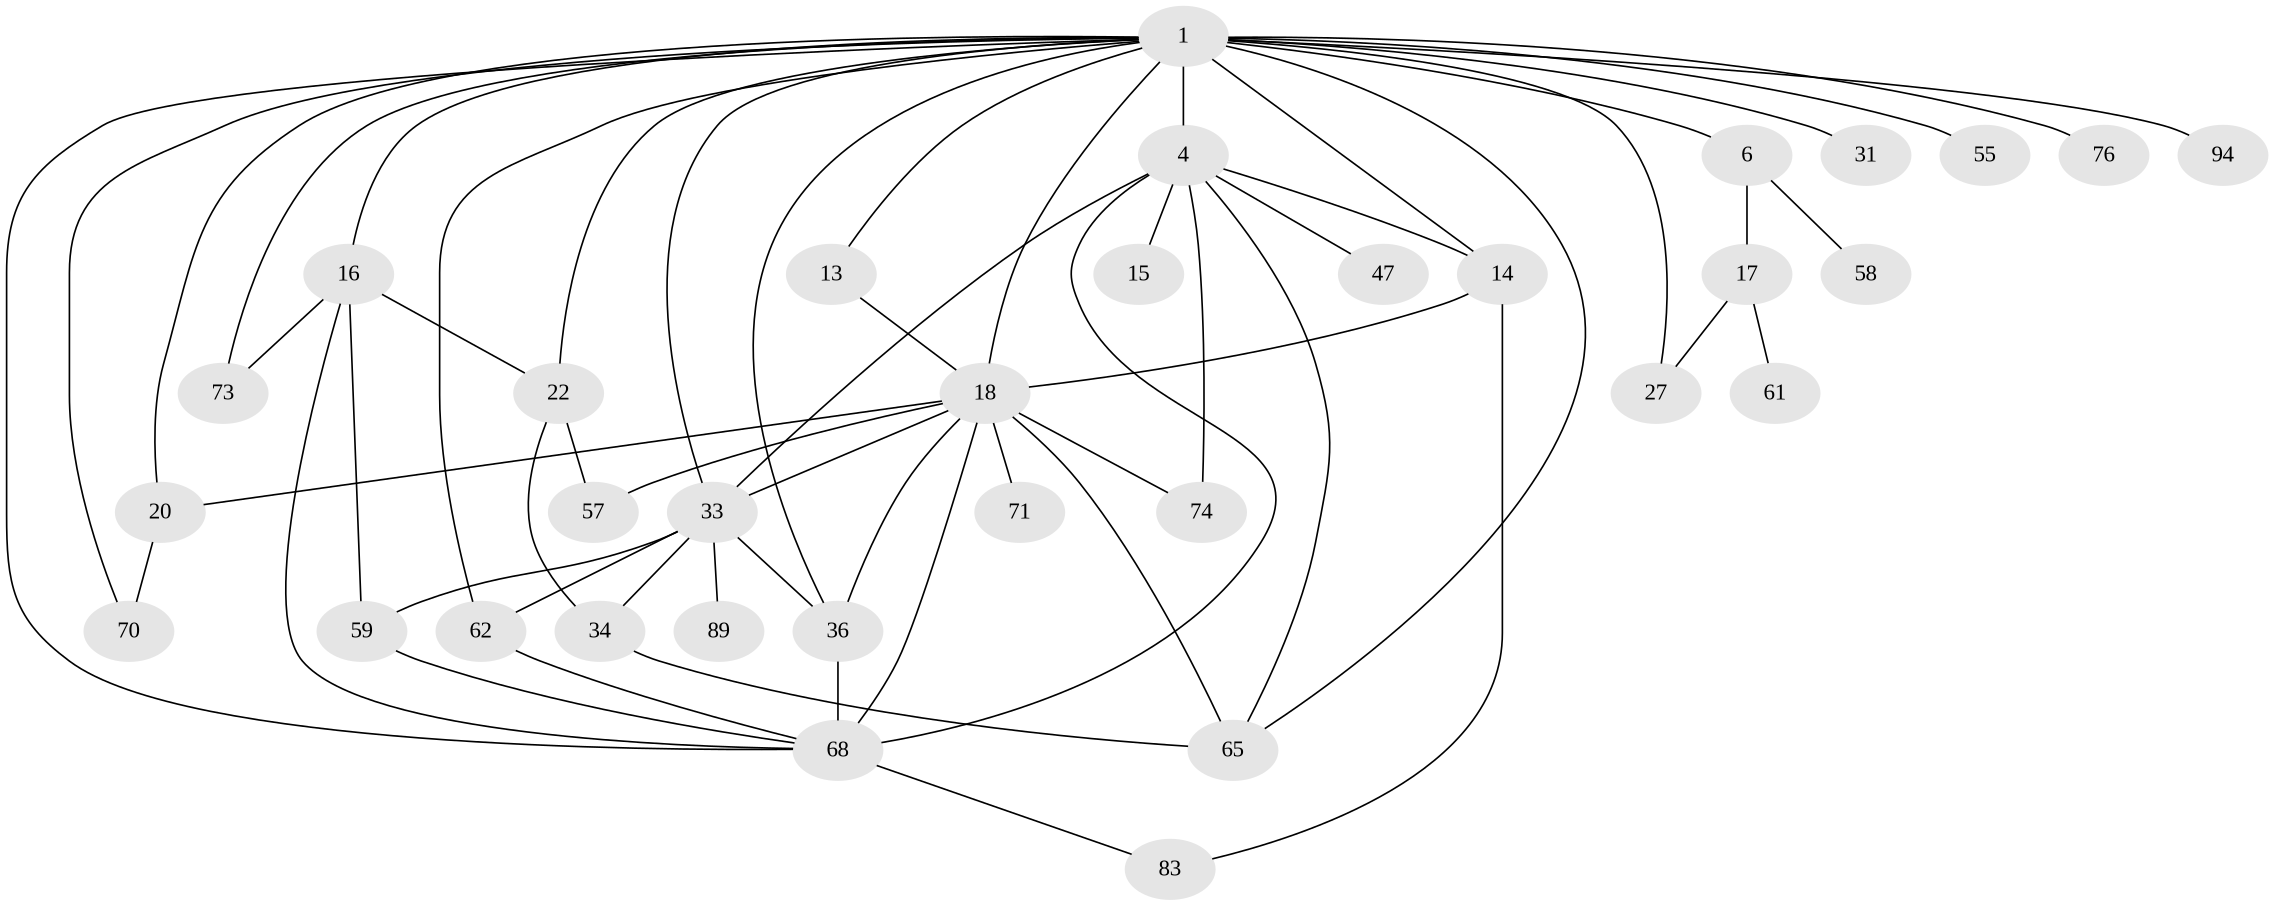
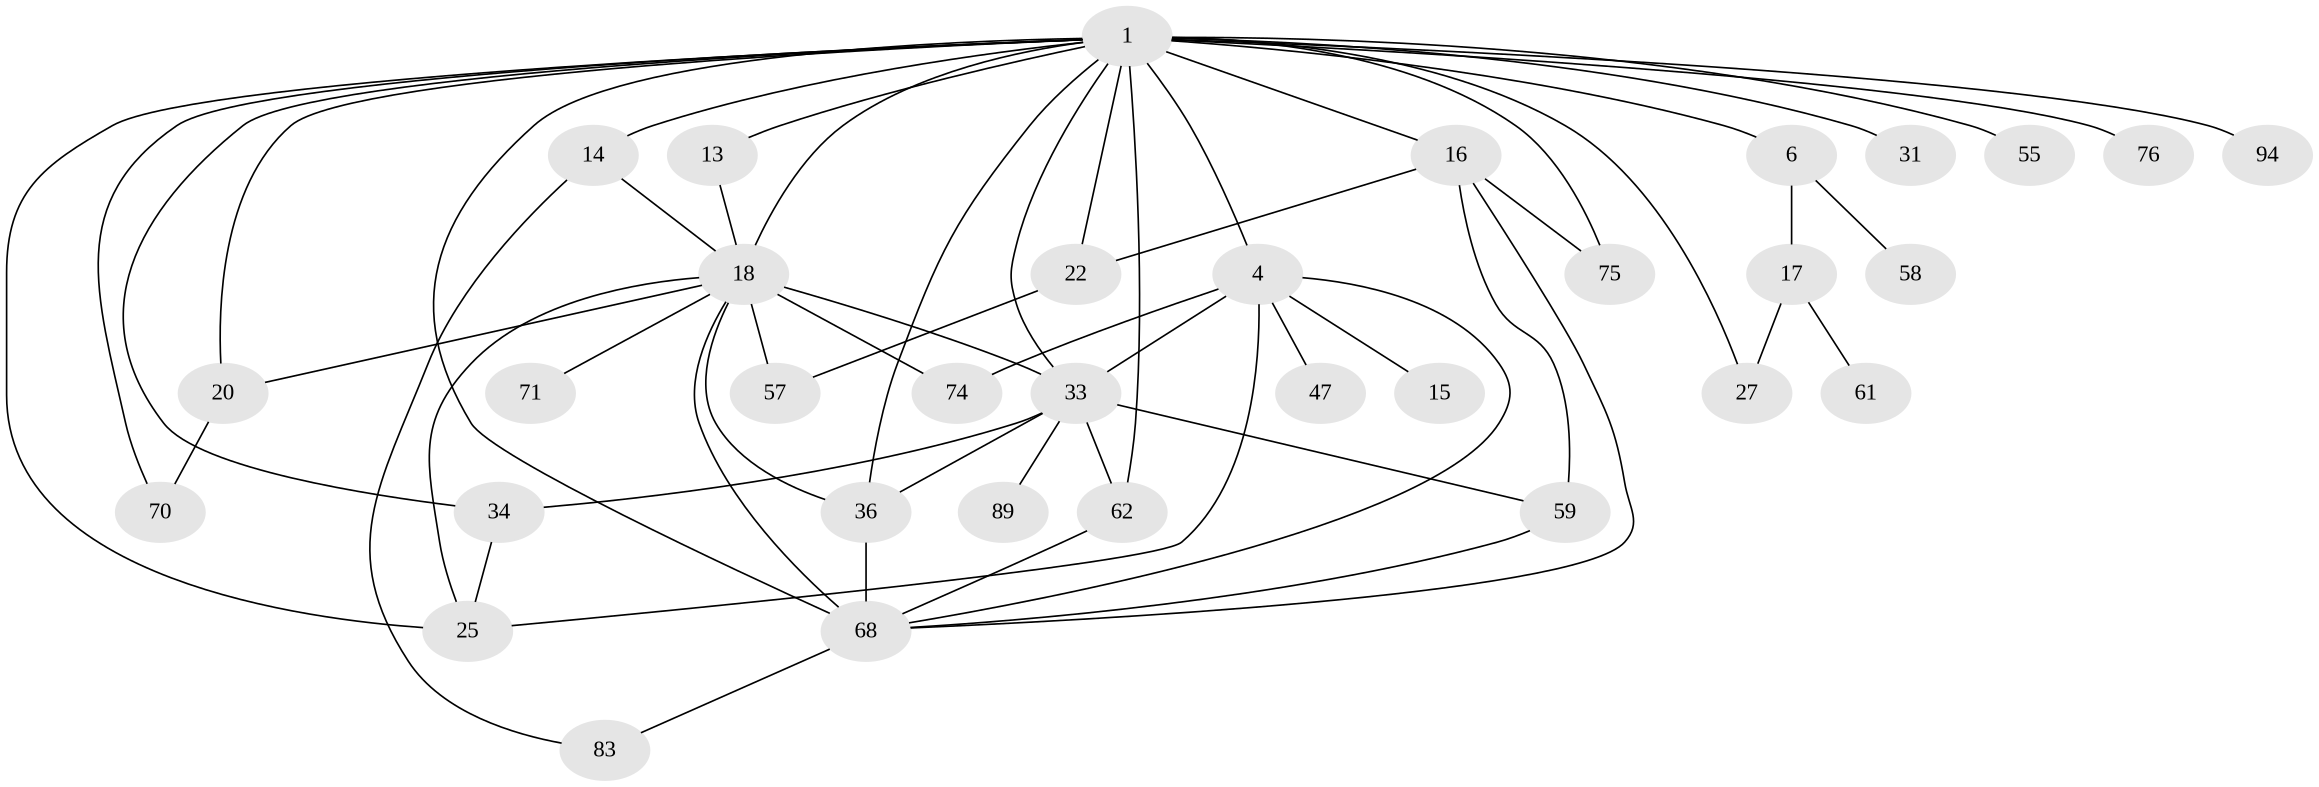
(1347, 209) -> none
(223, 393) -> (1610, 274)
(529, 520) -> (262, 118)
(1233, 750) -> (468, 631)
